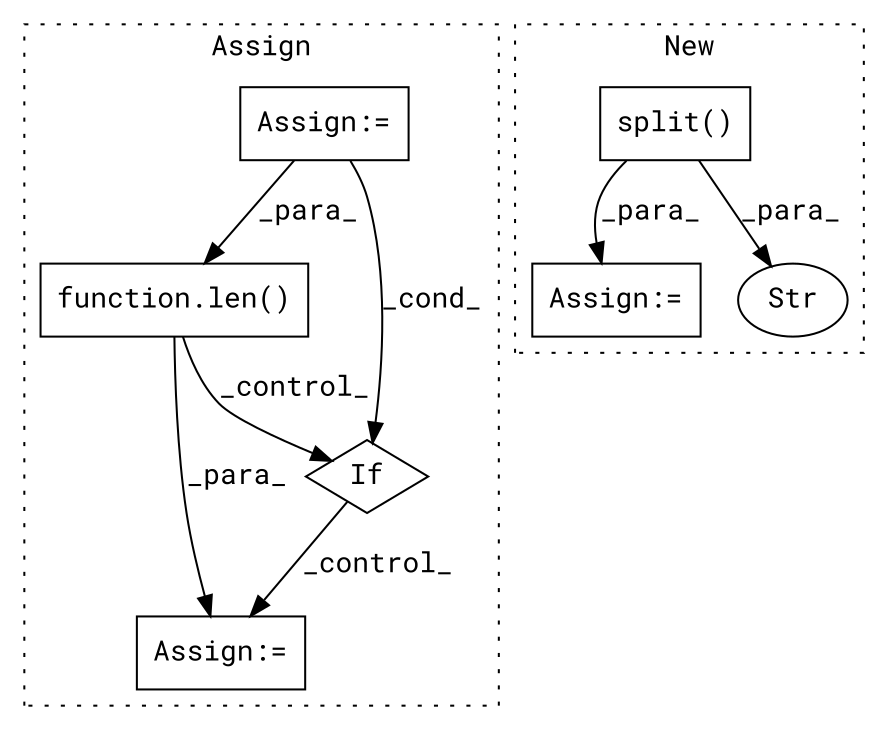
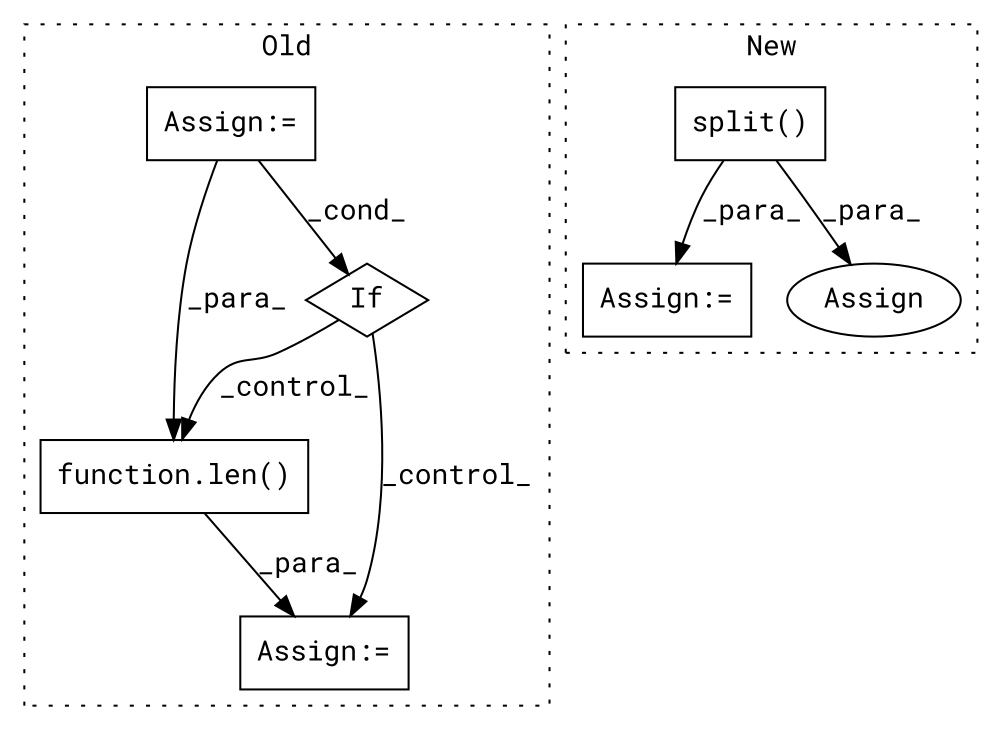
(262, 48) -> (287, 48)
(793, 300) -> (874, 300)
(231, 413) -> (254, 359)
